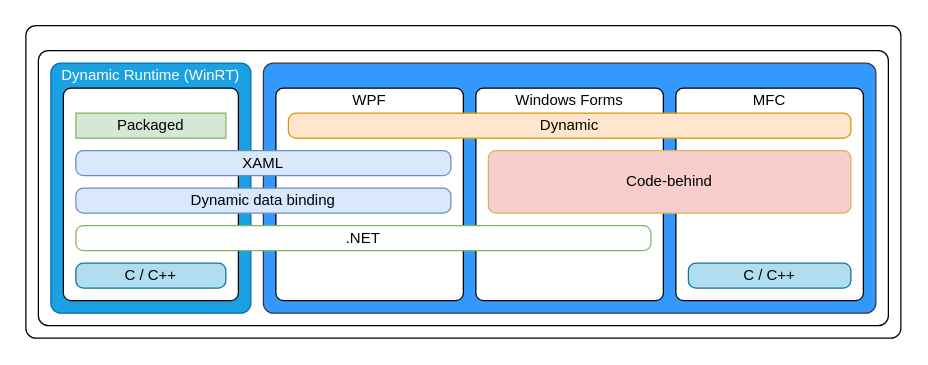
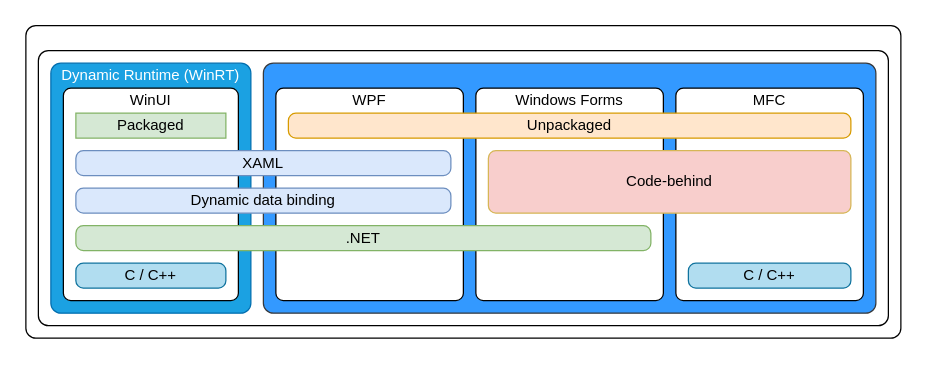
none -> (151, 101)
(569, 126) -> (569, 126)
(363, 238) -> (363, 238)
